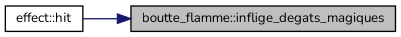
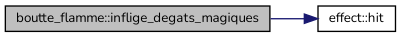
(100, 19) -> (287, 19)
